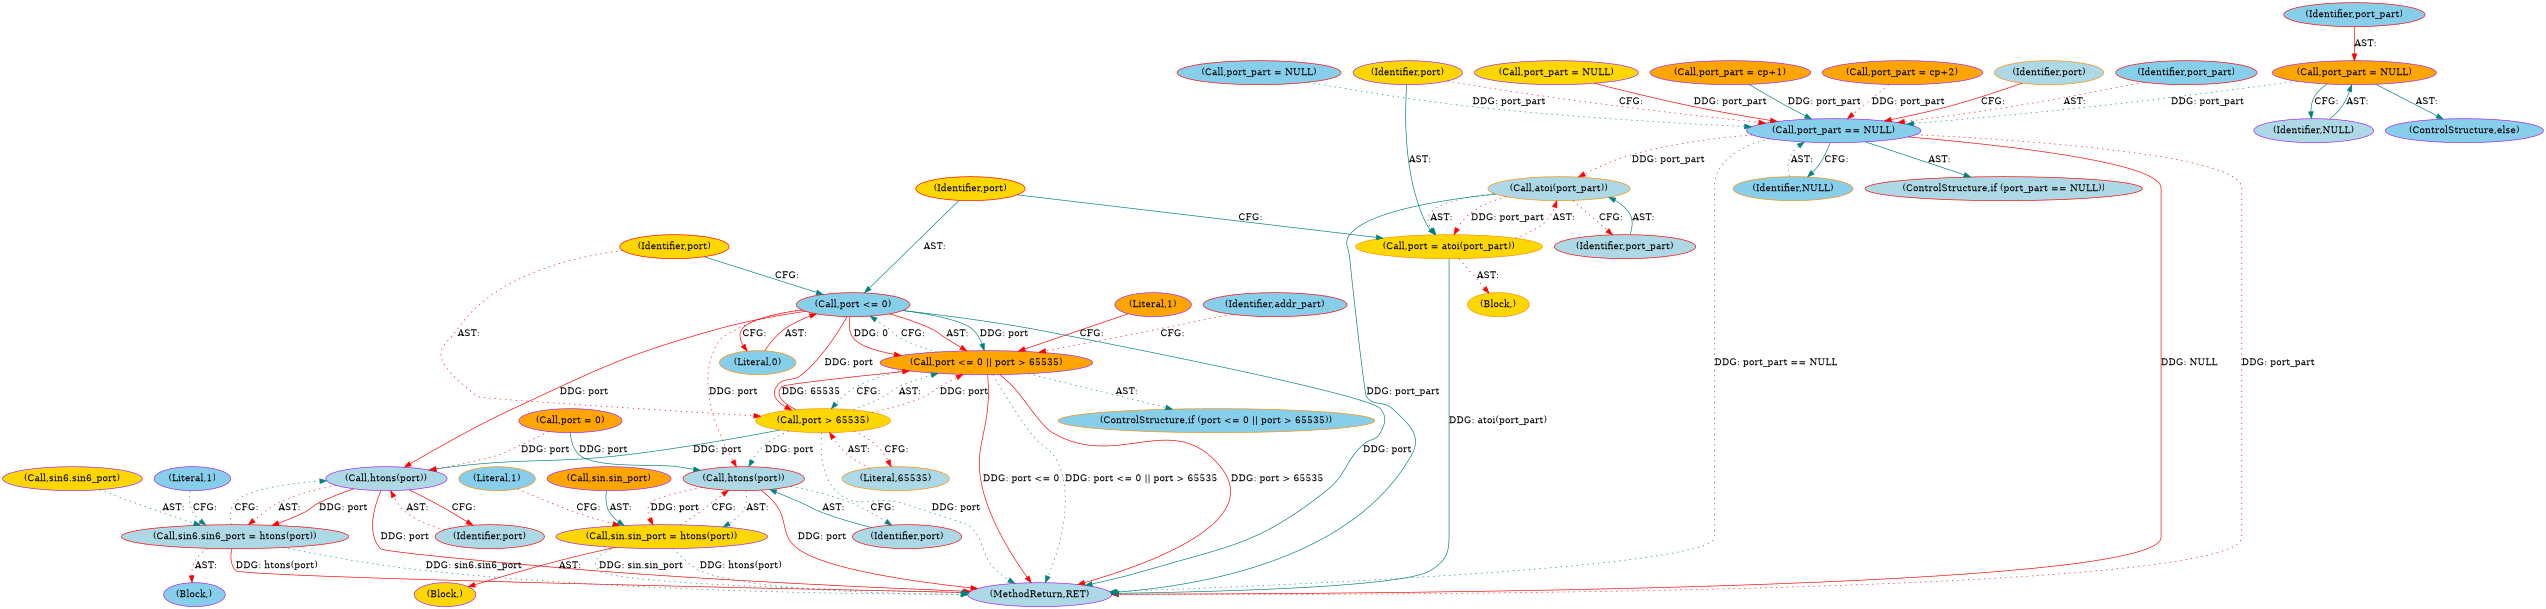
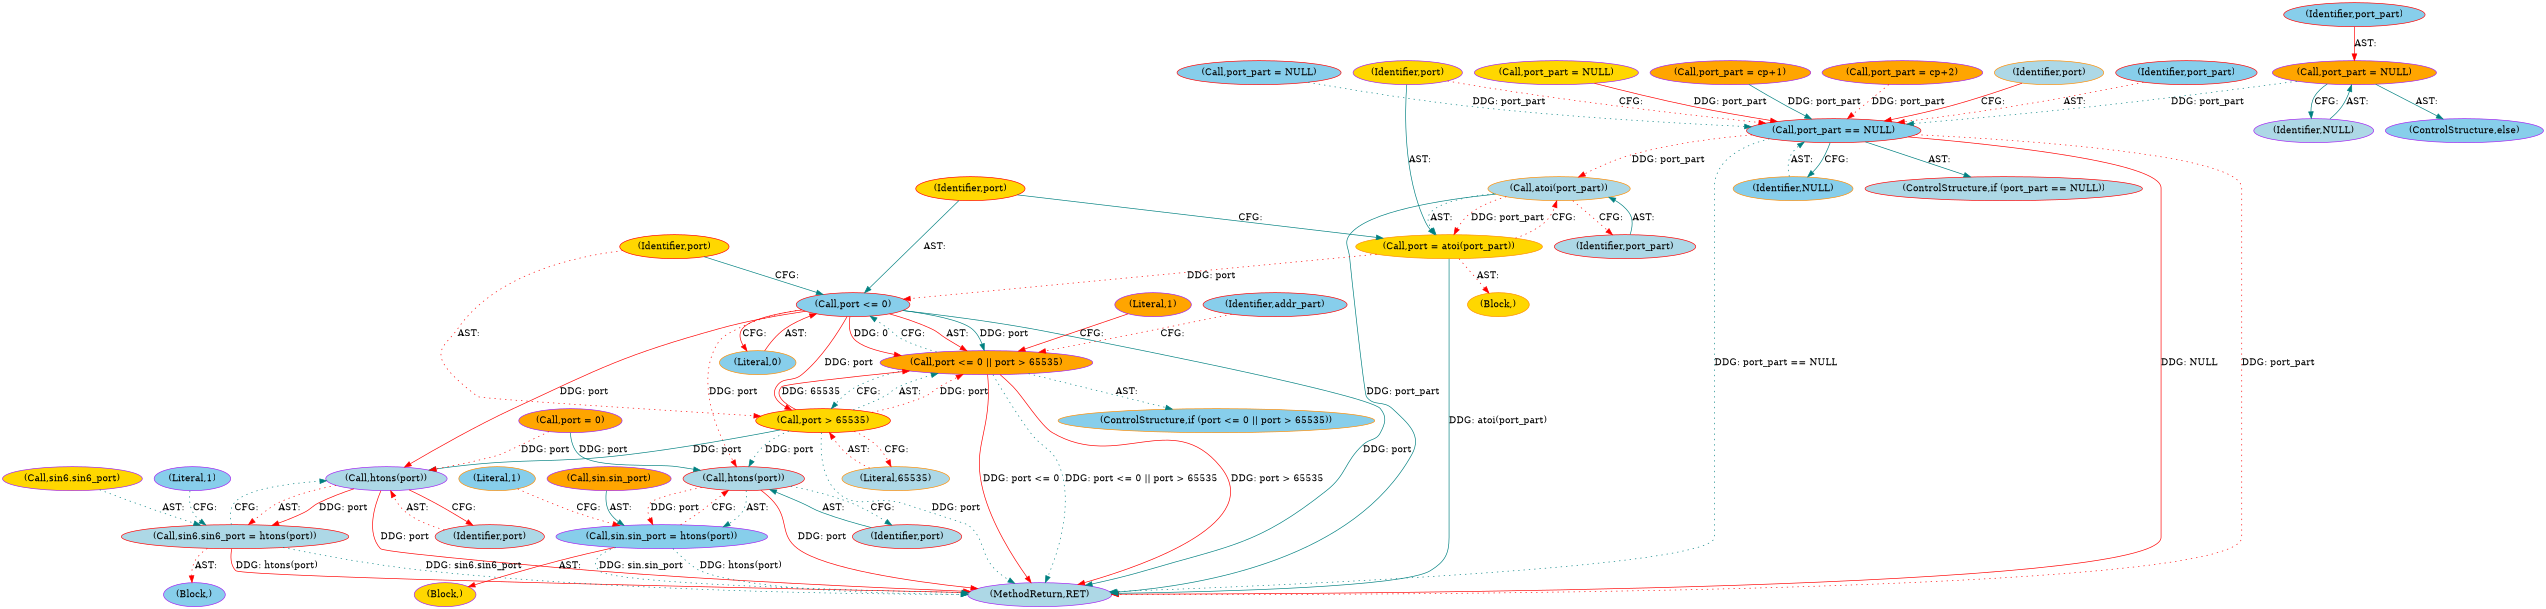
(1834, 131) -> (1834, 131)
(1565, 218) -> (1565, 218)
none -> (1143, 276)
(823, 421) -> (823, 421)
(662, 537) -> (662, 537)
